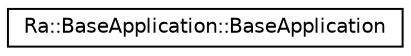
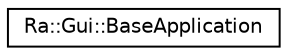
(205, 28) -> (144, 28)
